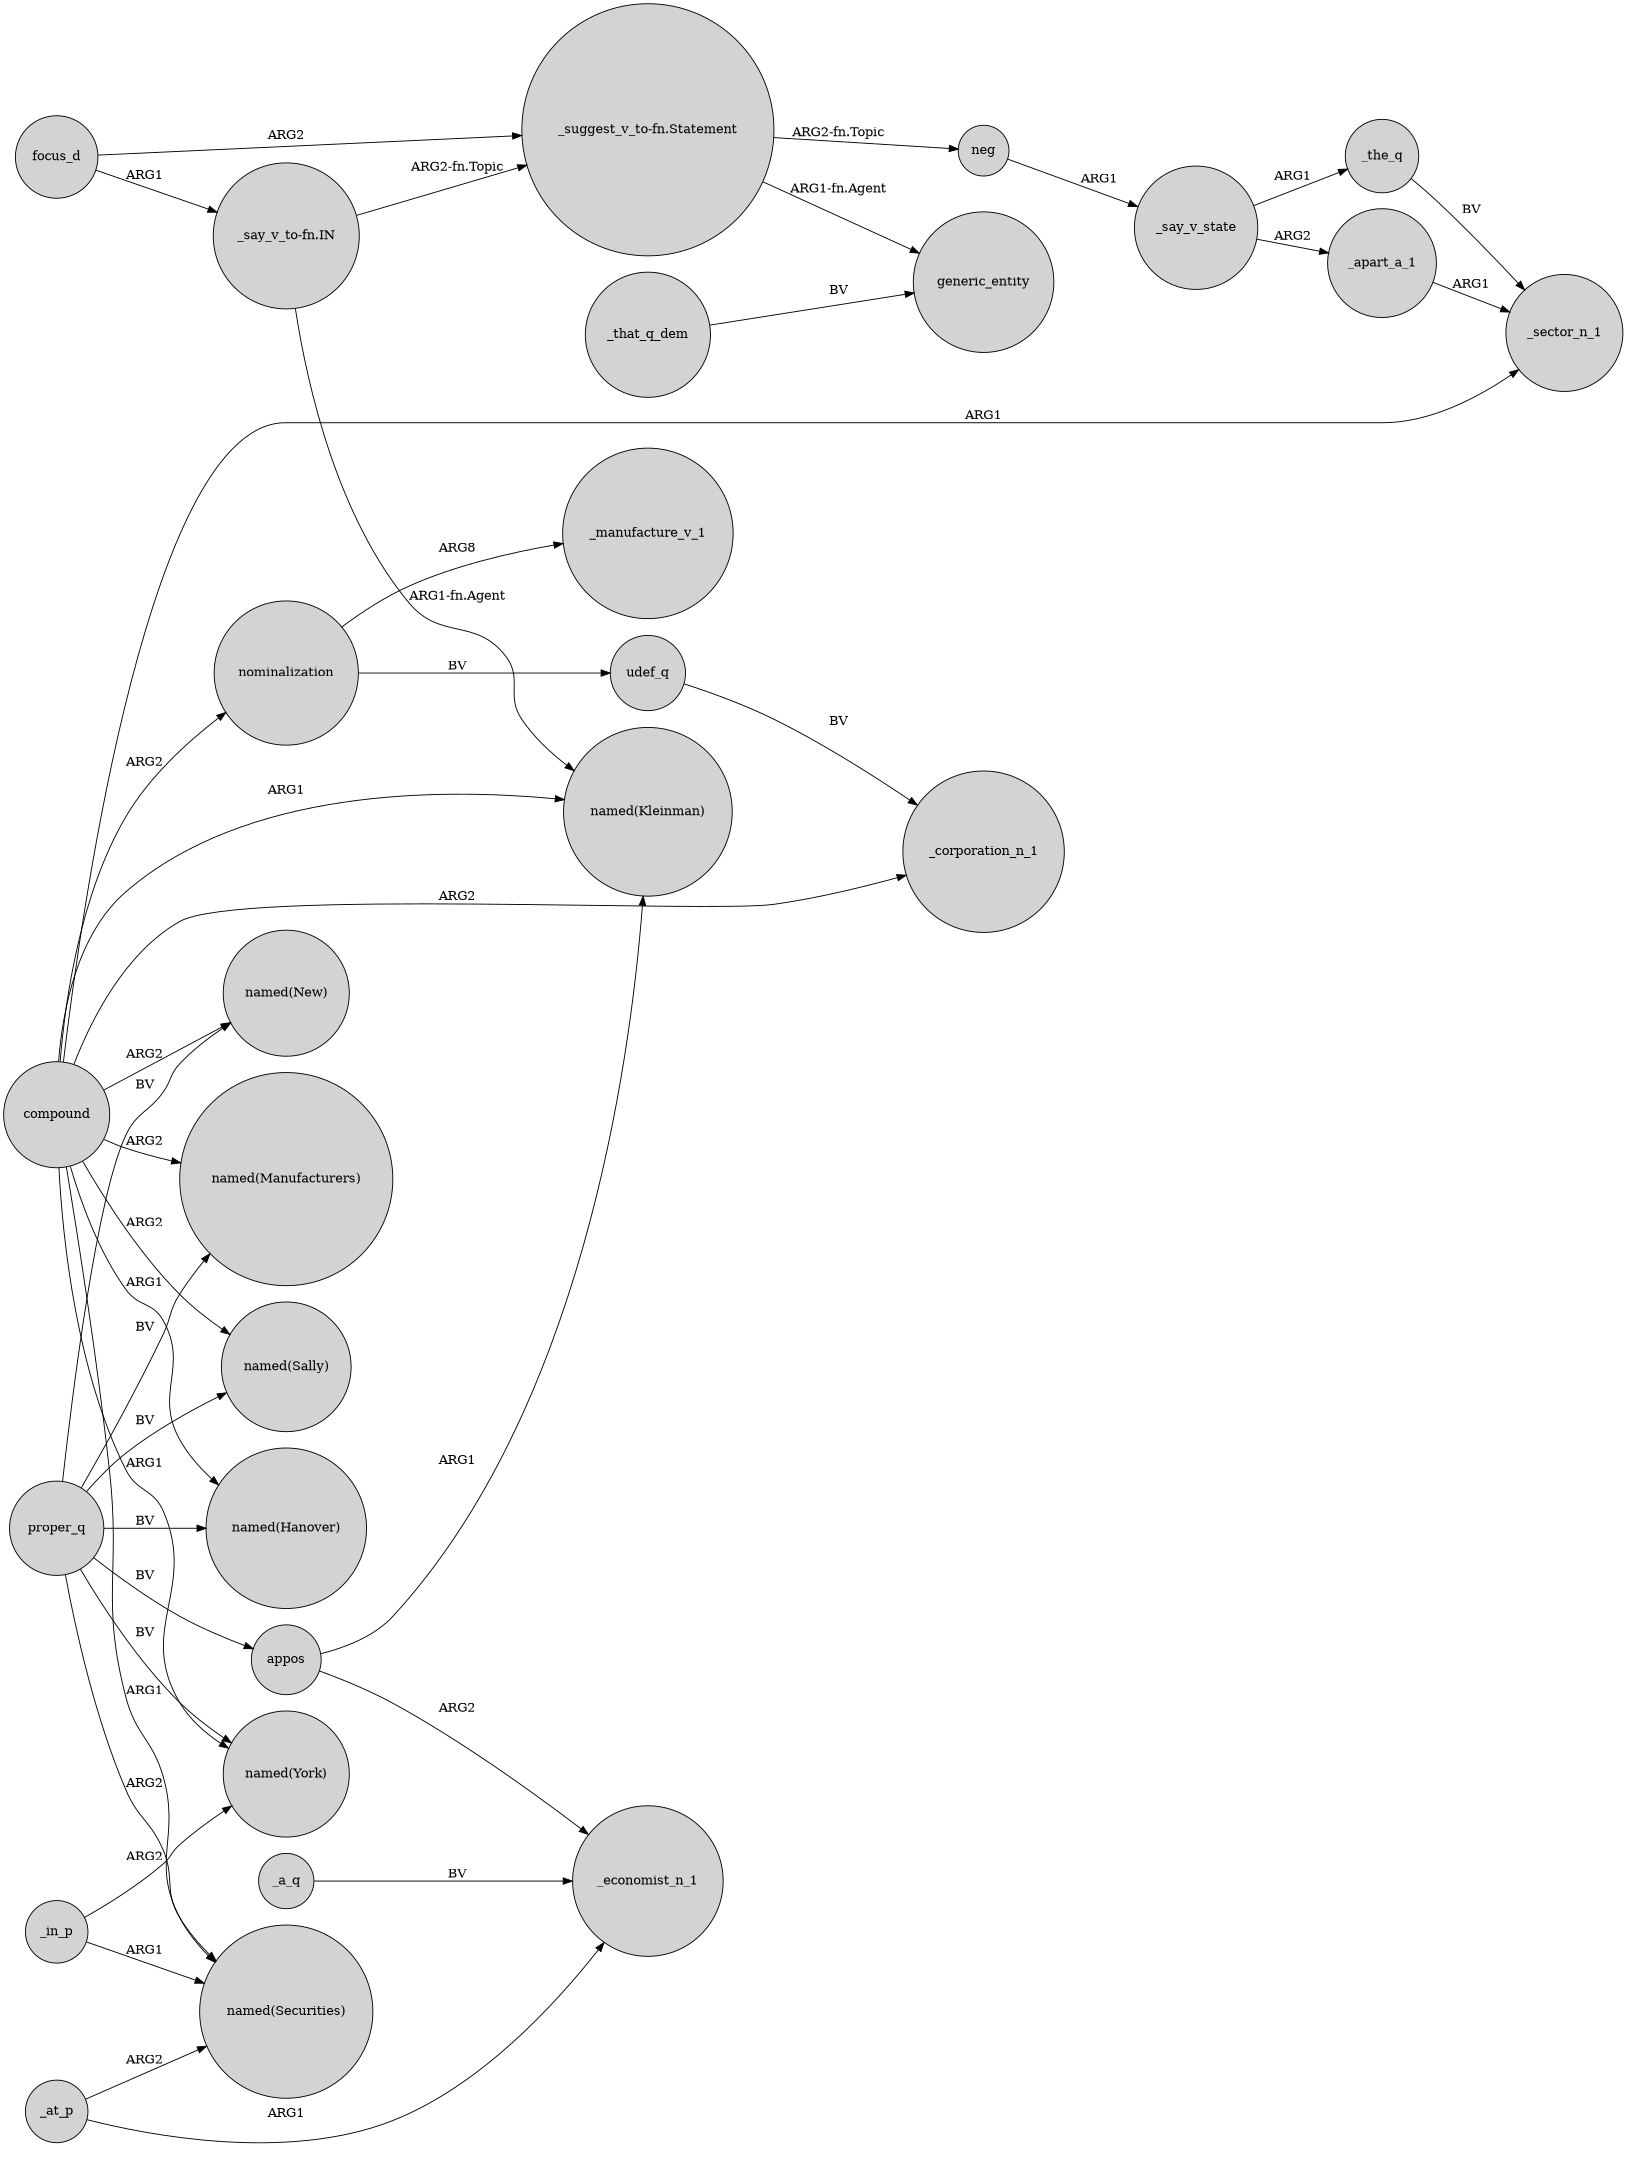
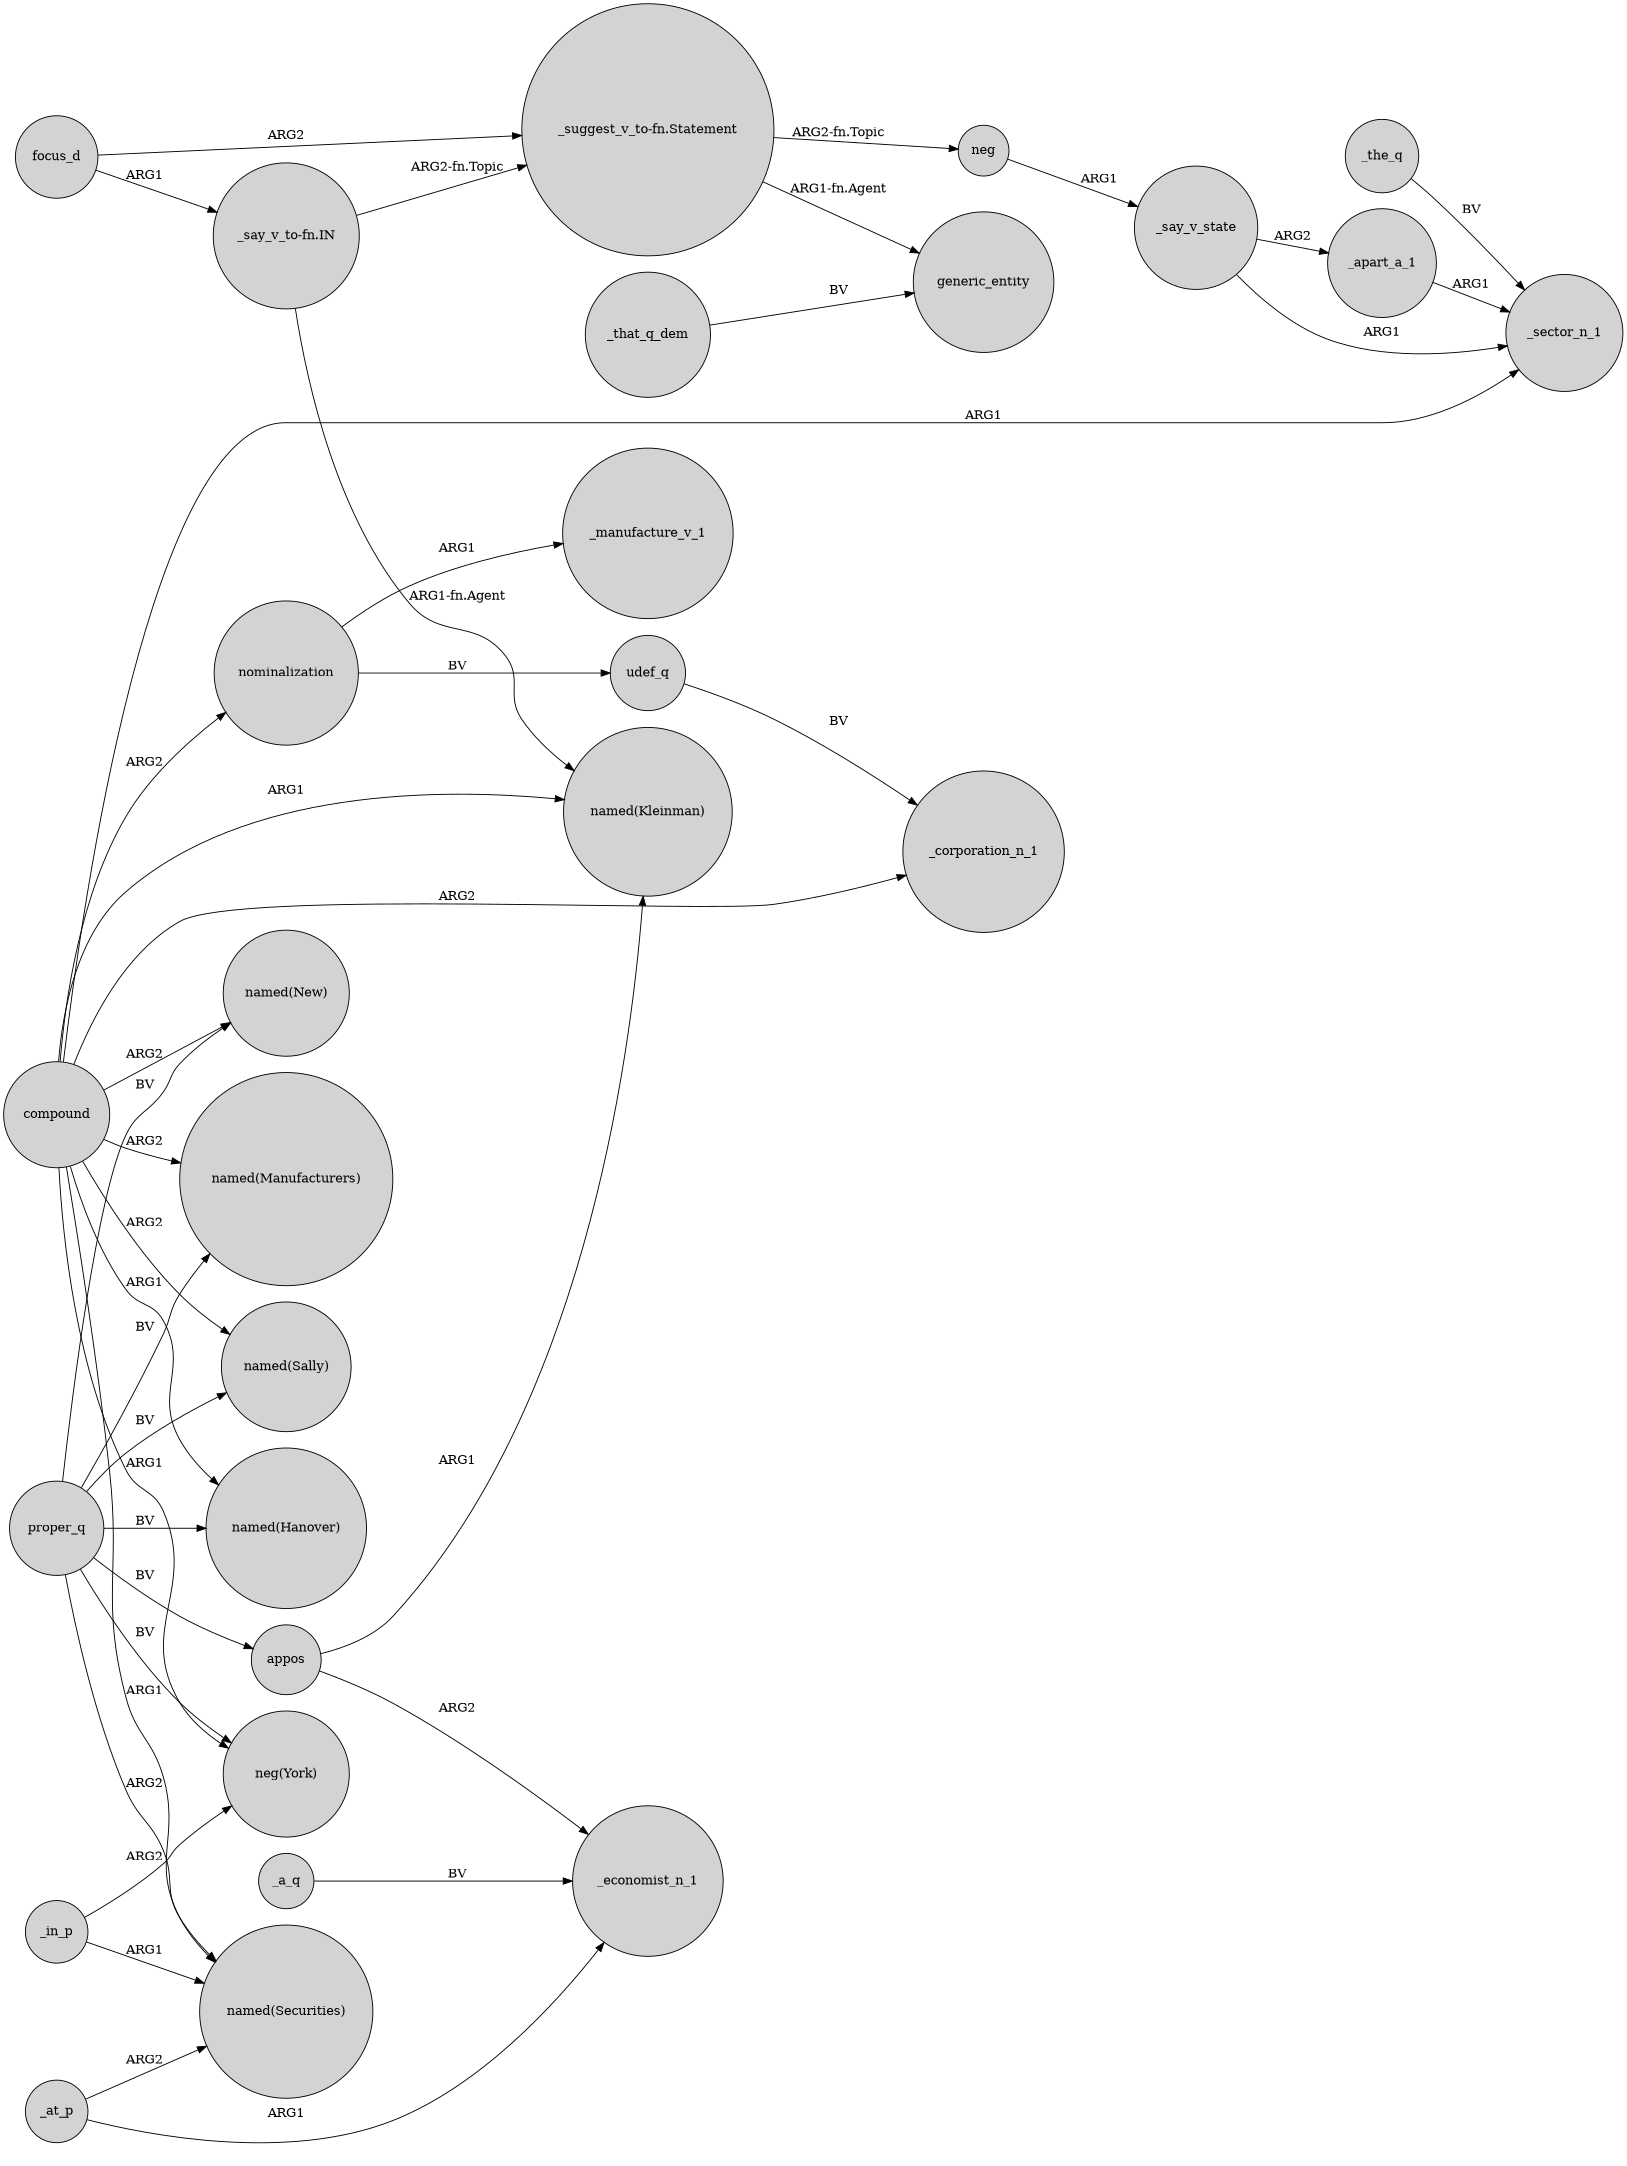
(1297, 189) -> (1357, 347)
(457, 548) -> (457, 548)
(286, 1774) -> (286, 1774)
